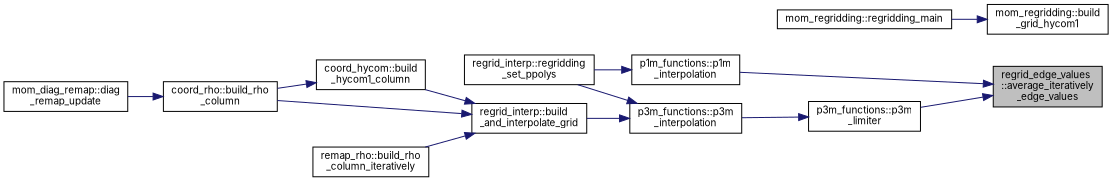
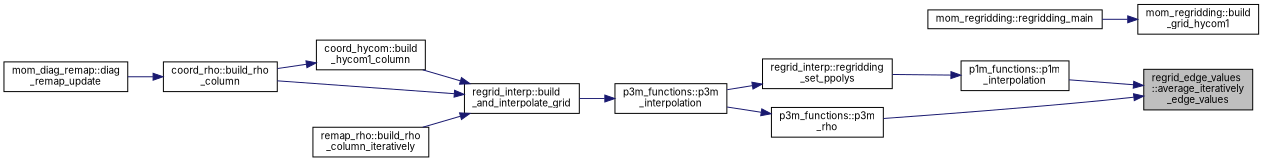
(603, 93) -> (740, 88)
(865, 116) -> (827, 122)
